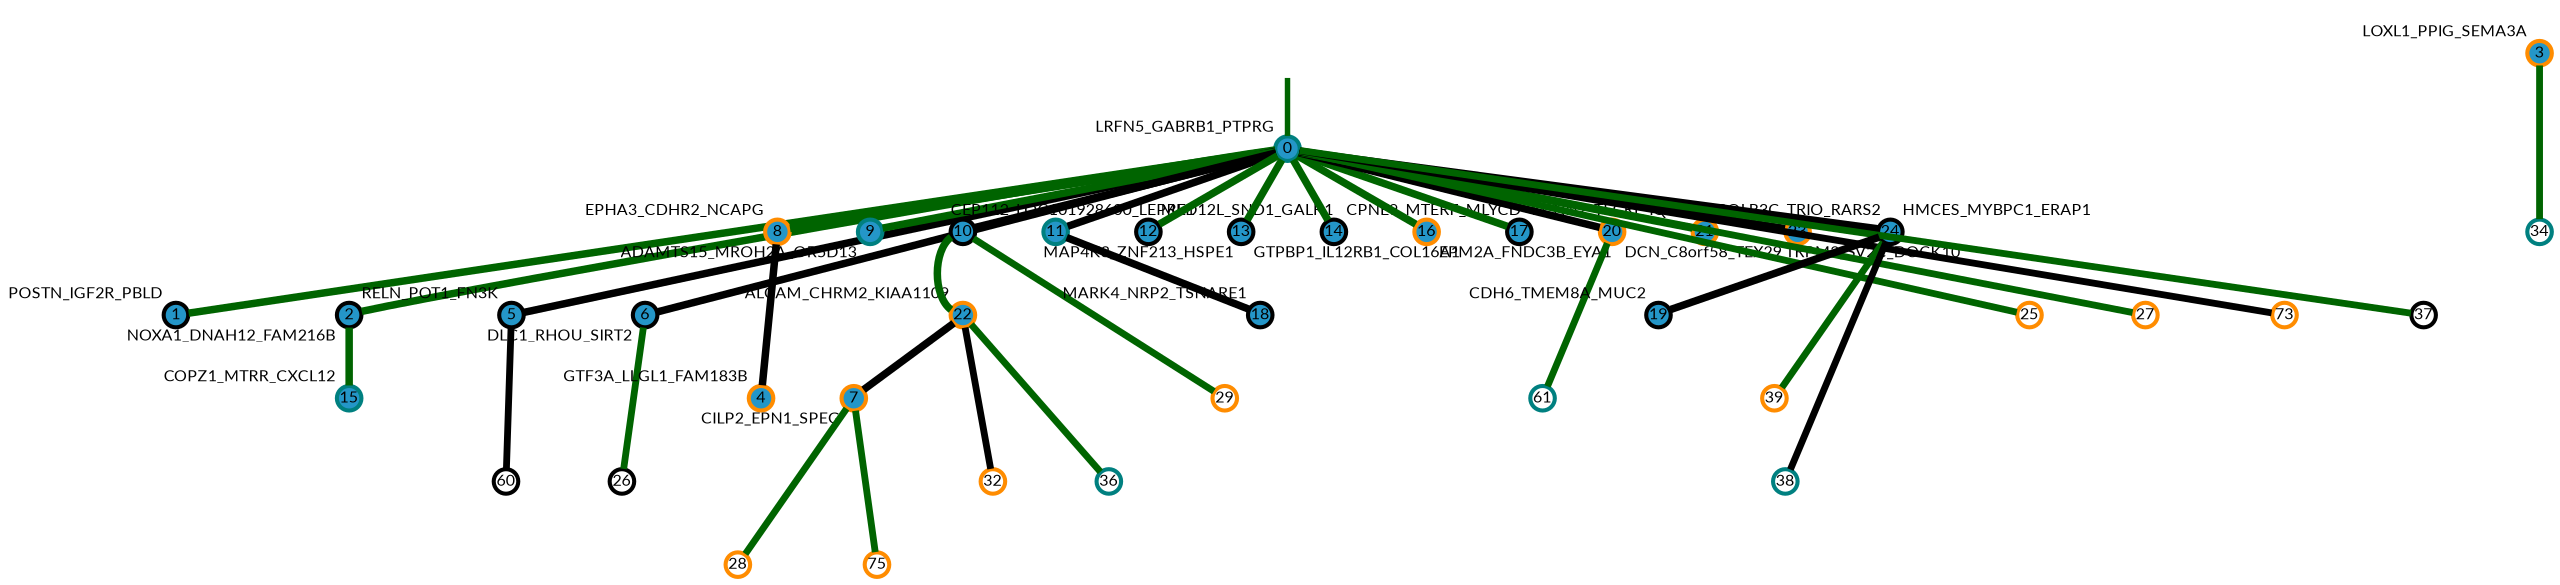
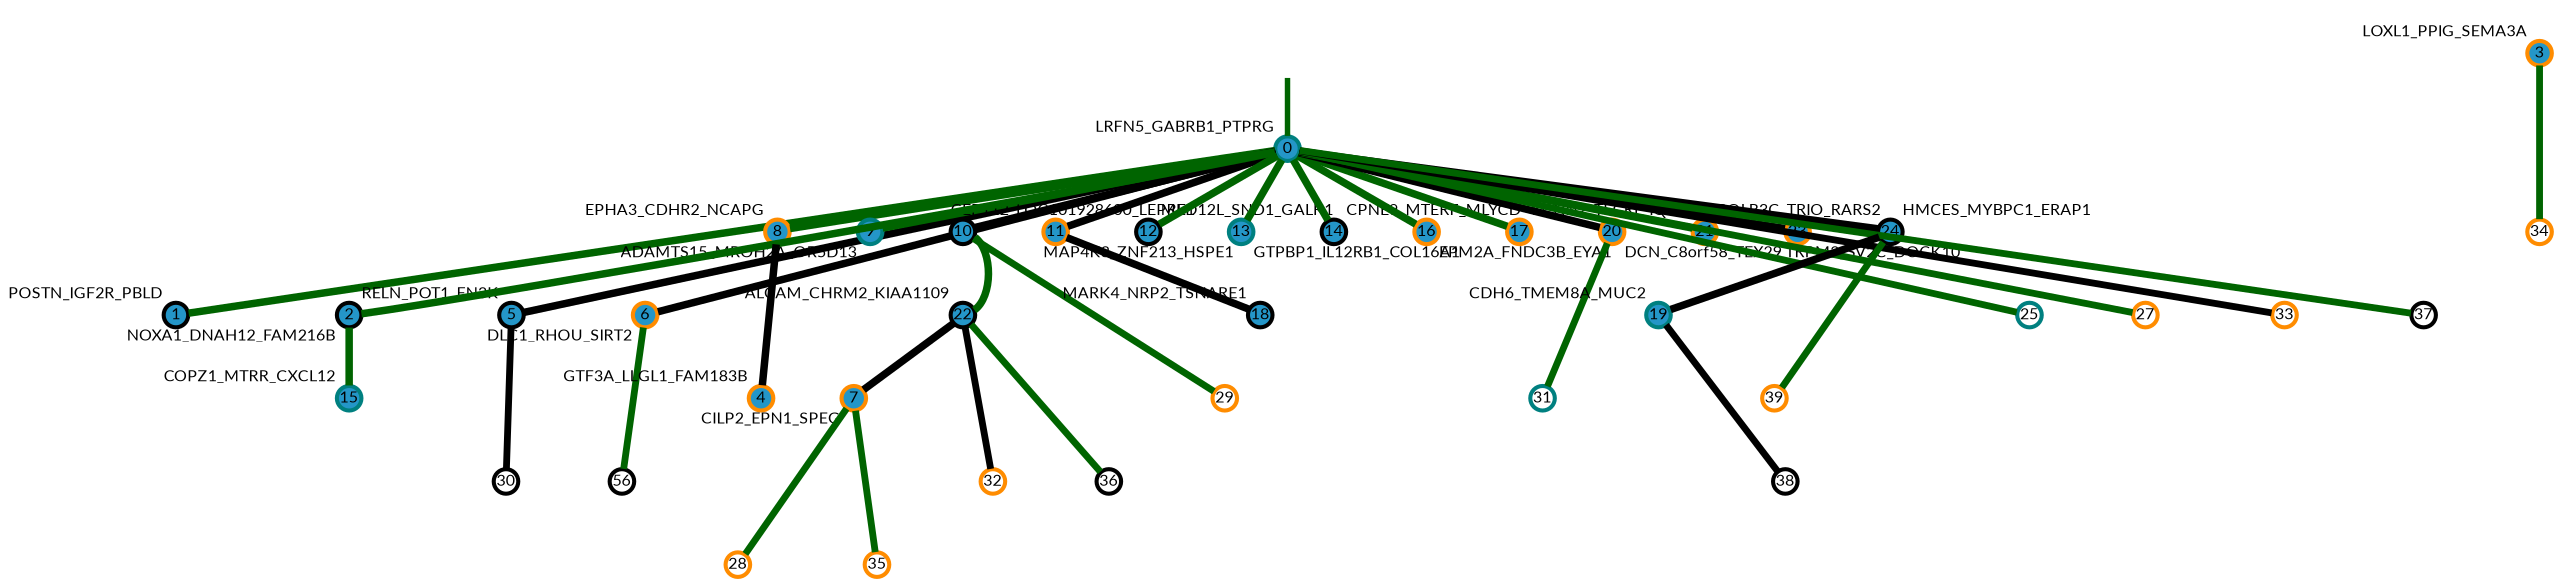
(1056, 232) -> (1056, 232)
(1241, 232) -> (1241, 232)
(1519, 232) -> (1519, 232)
(2540, 232) -> (2540, 232)
(772, 236) -> (819, 236)
(937, 273) -> (988, 274)
(645, 315) -> (645, 315)
(963, 315) -> (963, 315)
(1658, 315) -> (1658, 315)
(2029, 315) -> (2029, 315)
(2285, 315) -> (2285, 315)
(1838, 356) -> (1722, 398)
(1543, 398) -> (1543, 398)
(506, 481) -> (506, 481)
(622, 481) -> (622, 481)
(1109, 481) -> (1109, 481)
(1785, 481) -> (1785, 481)
(877, 565) -> (877, 565)
